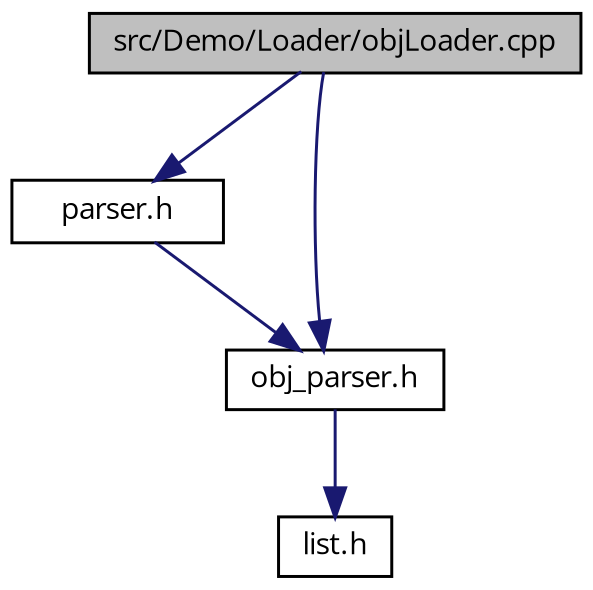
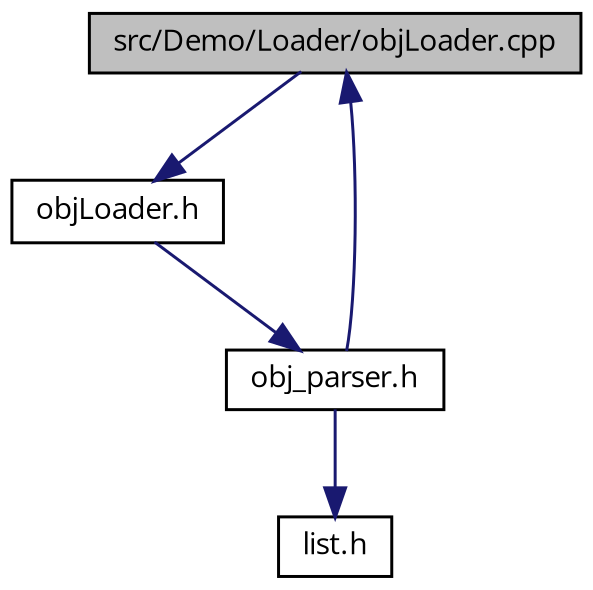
(315, 196) -> (355, 227)
(118, 212) -> (118, 212)
